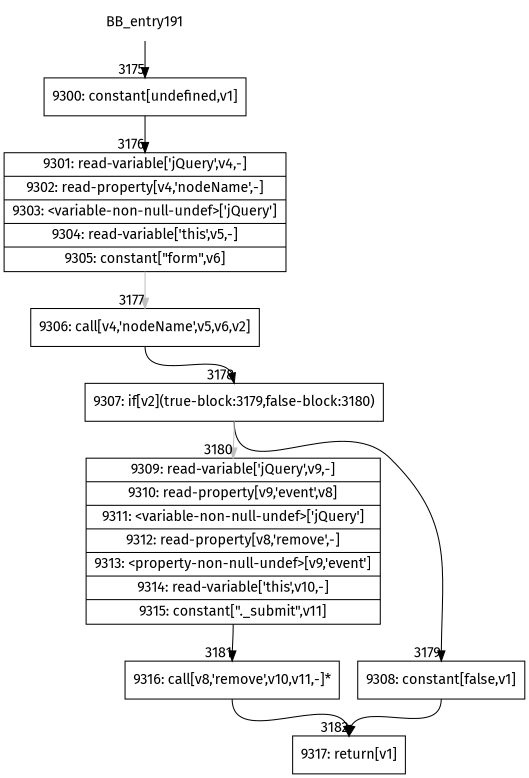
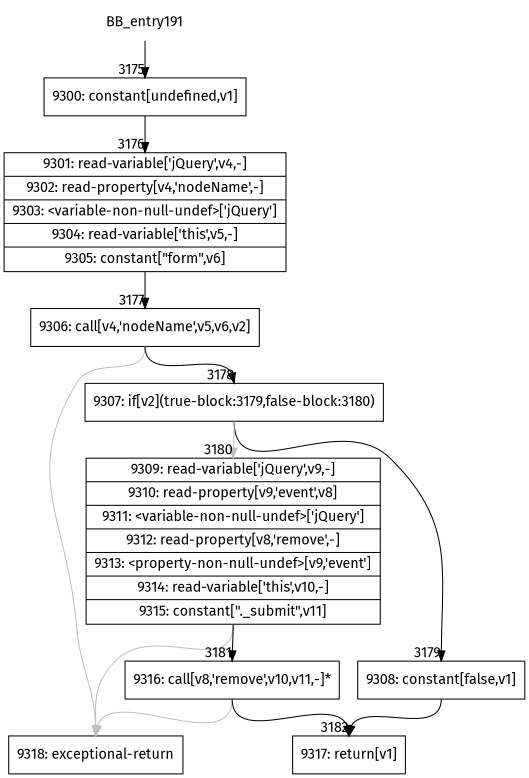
(145, 285) -> (145, 285)
none -> (96, 755)
